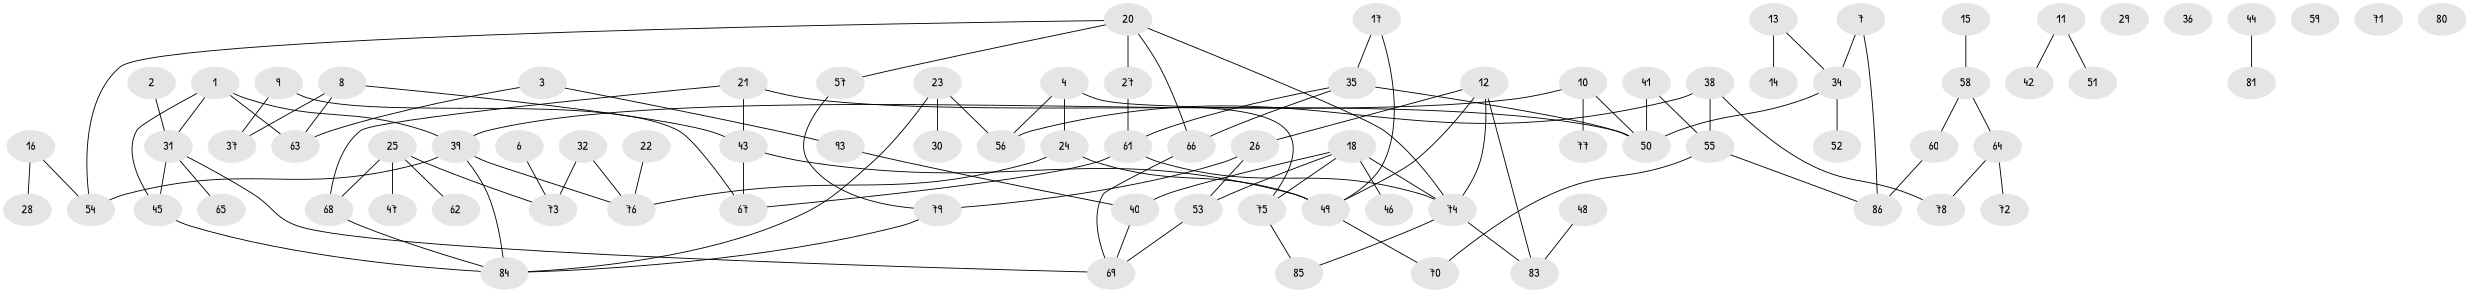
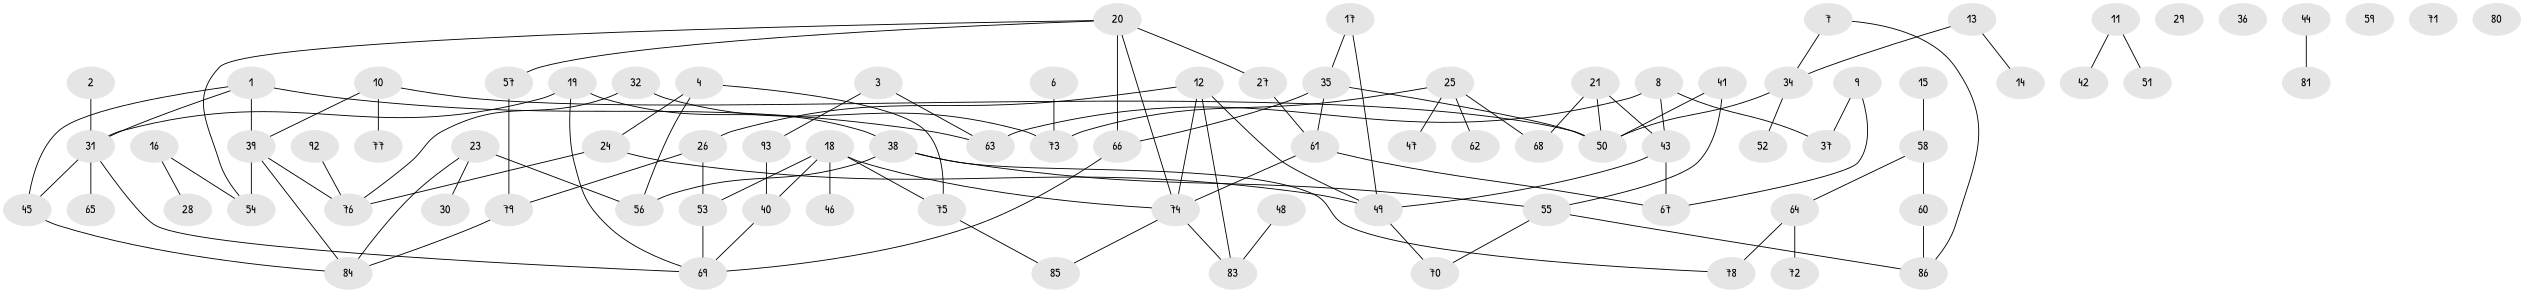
none -> (572, 83)
(646, 146) -> (315, 146)
(425, 249) -> none
